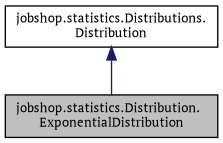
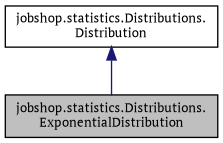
(112, 116) -> (112, 116)
